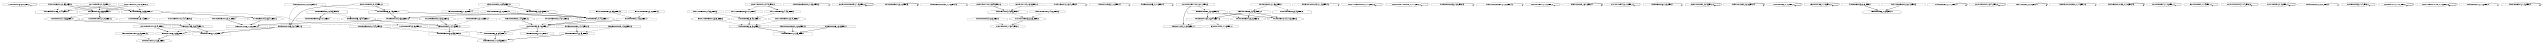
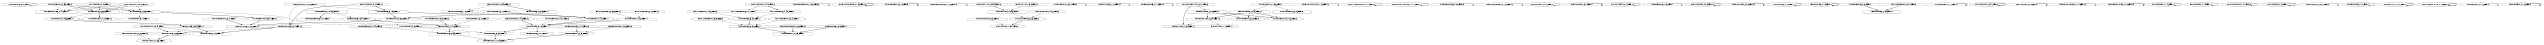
(567, 15) -> none
(180, 19) -> none
